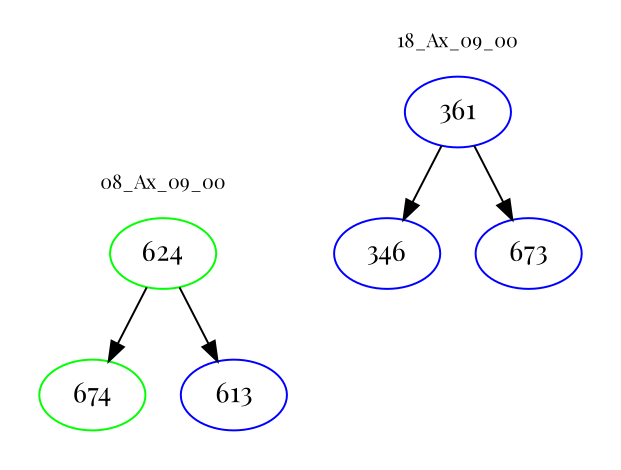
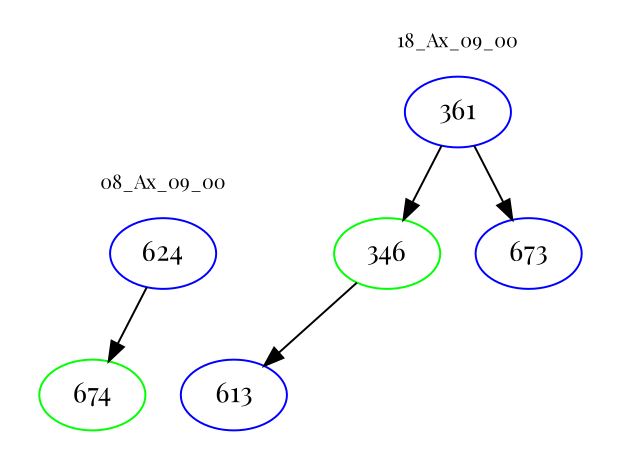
(163, 254) -> (163, 254)
(387, 254) -> (387, 254)
(194, 315) -> (318, 318)
